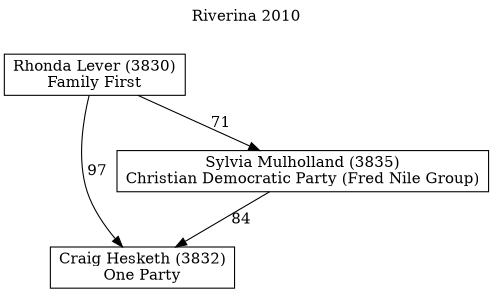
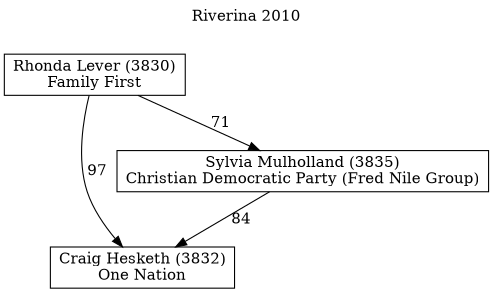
(142, 268) -> (142, 268)
